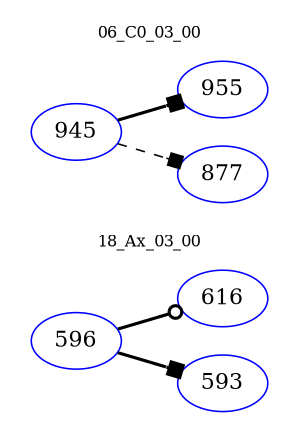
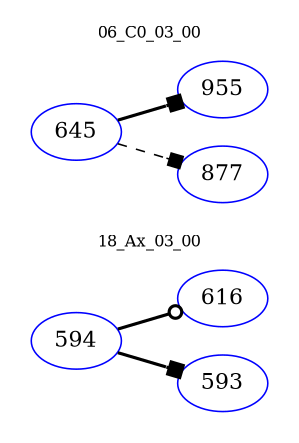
(76, 132) -> (76, 132)
(76, 341) -> (76, 341)
